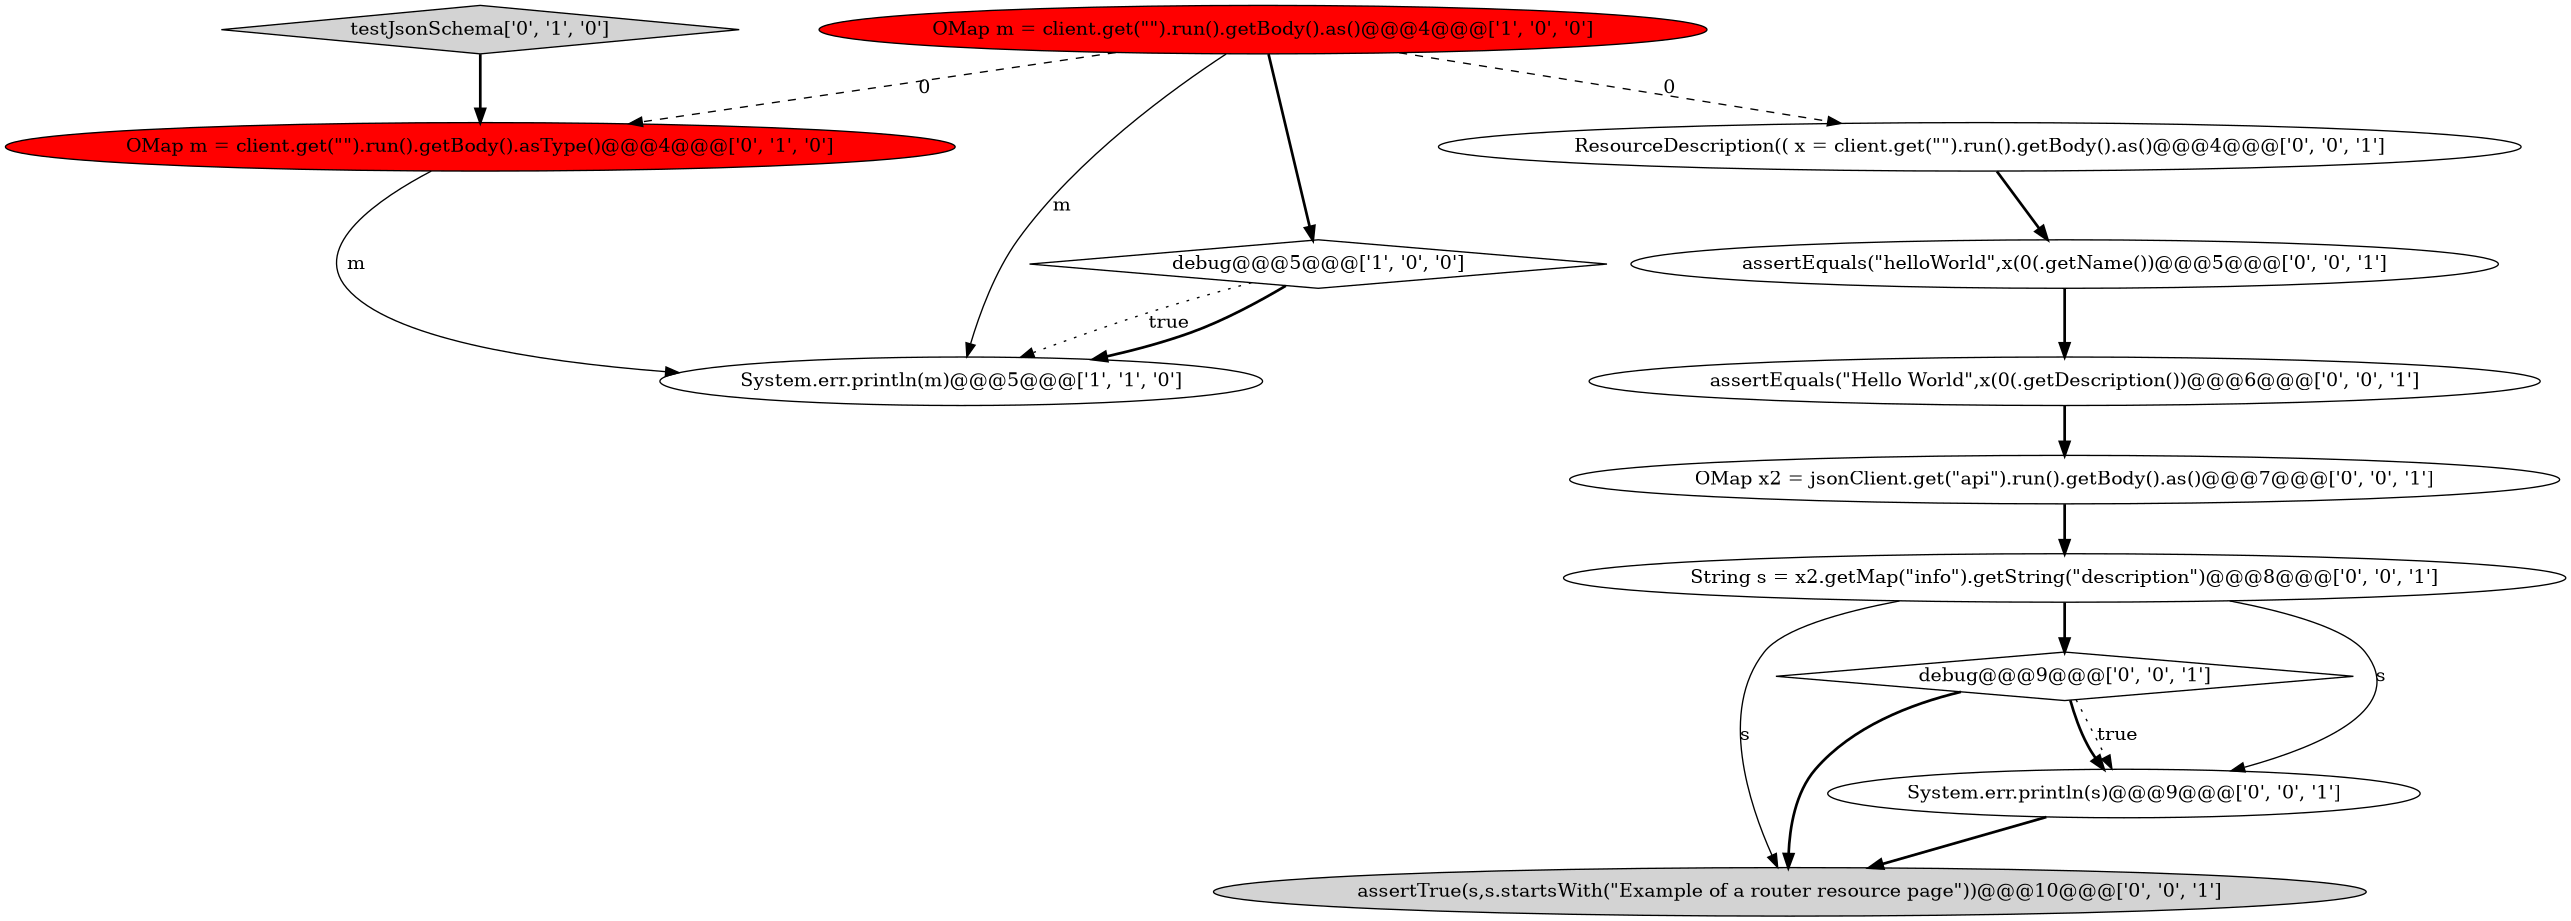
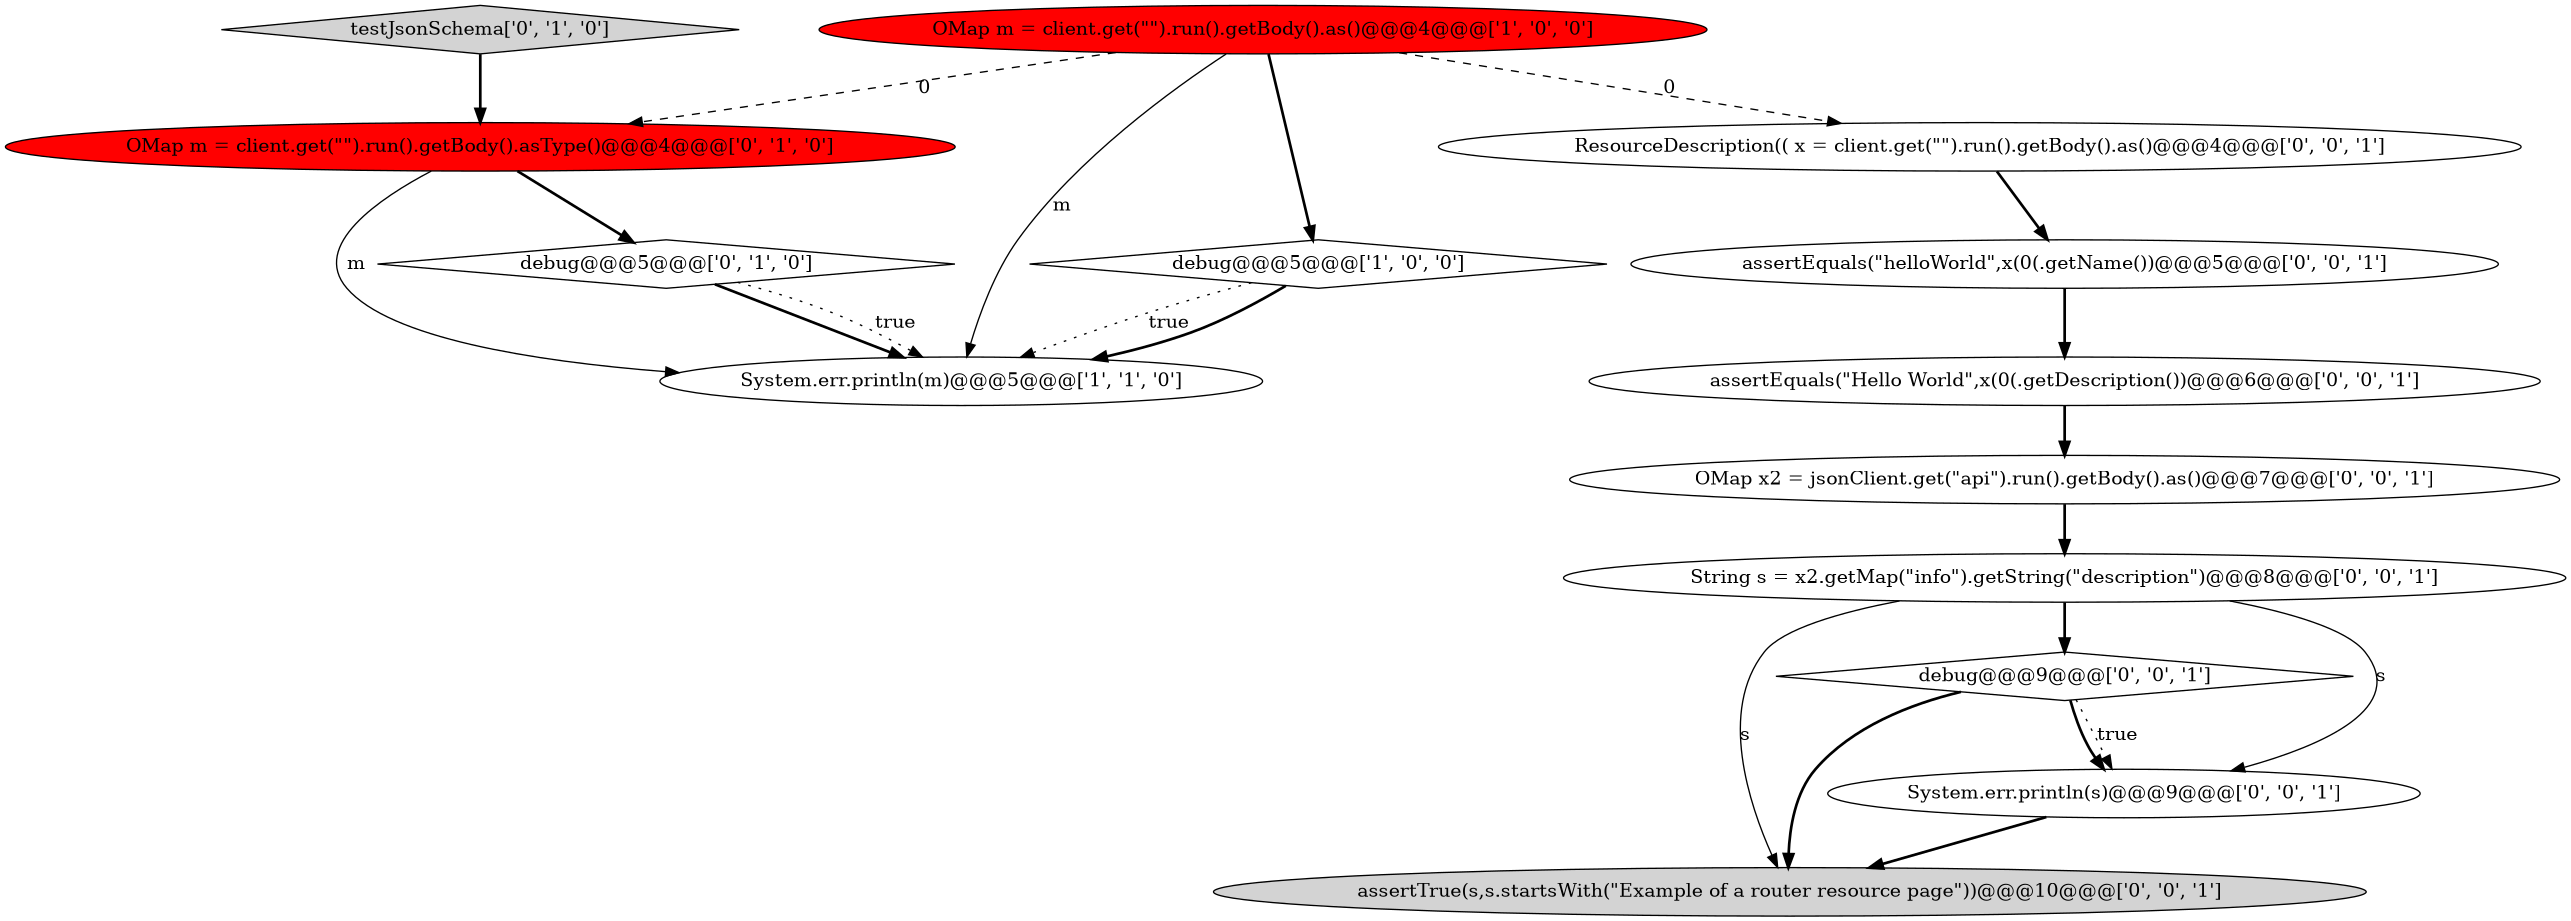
none -> (666, 264)
